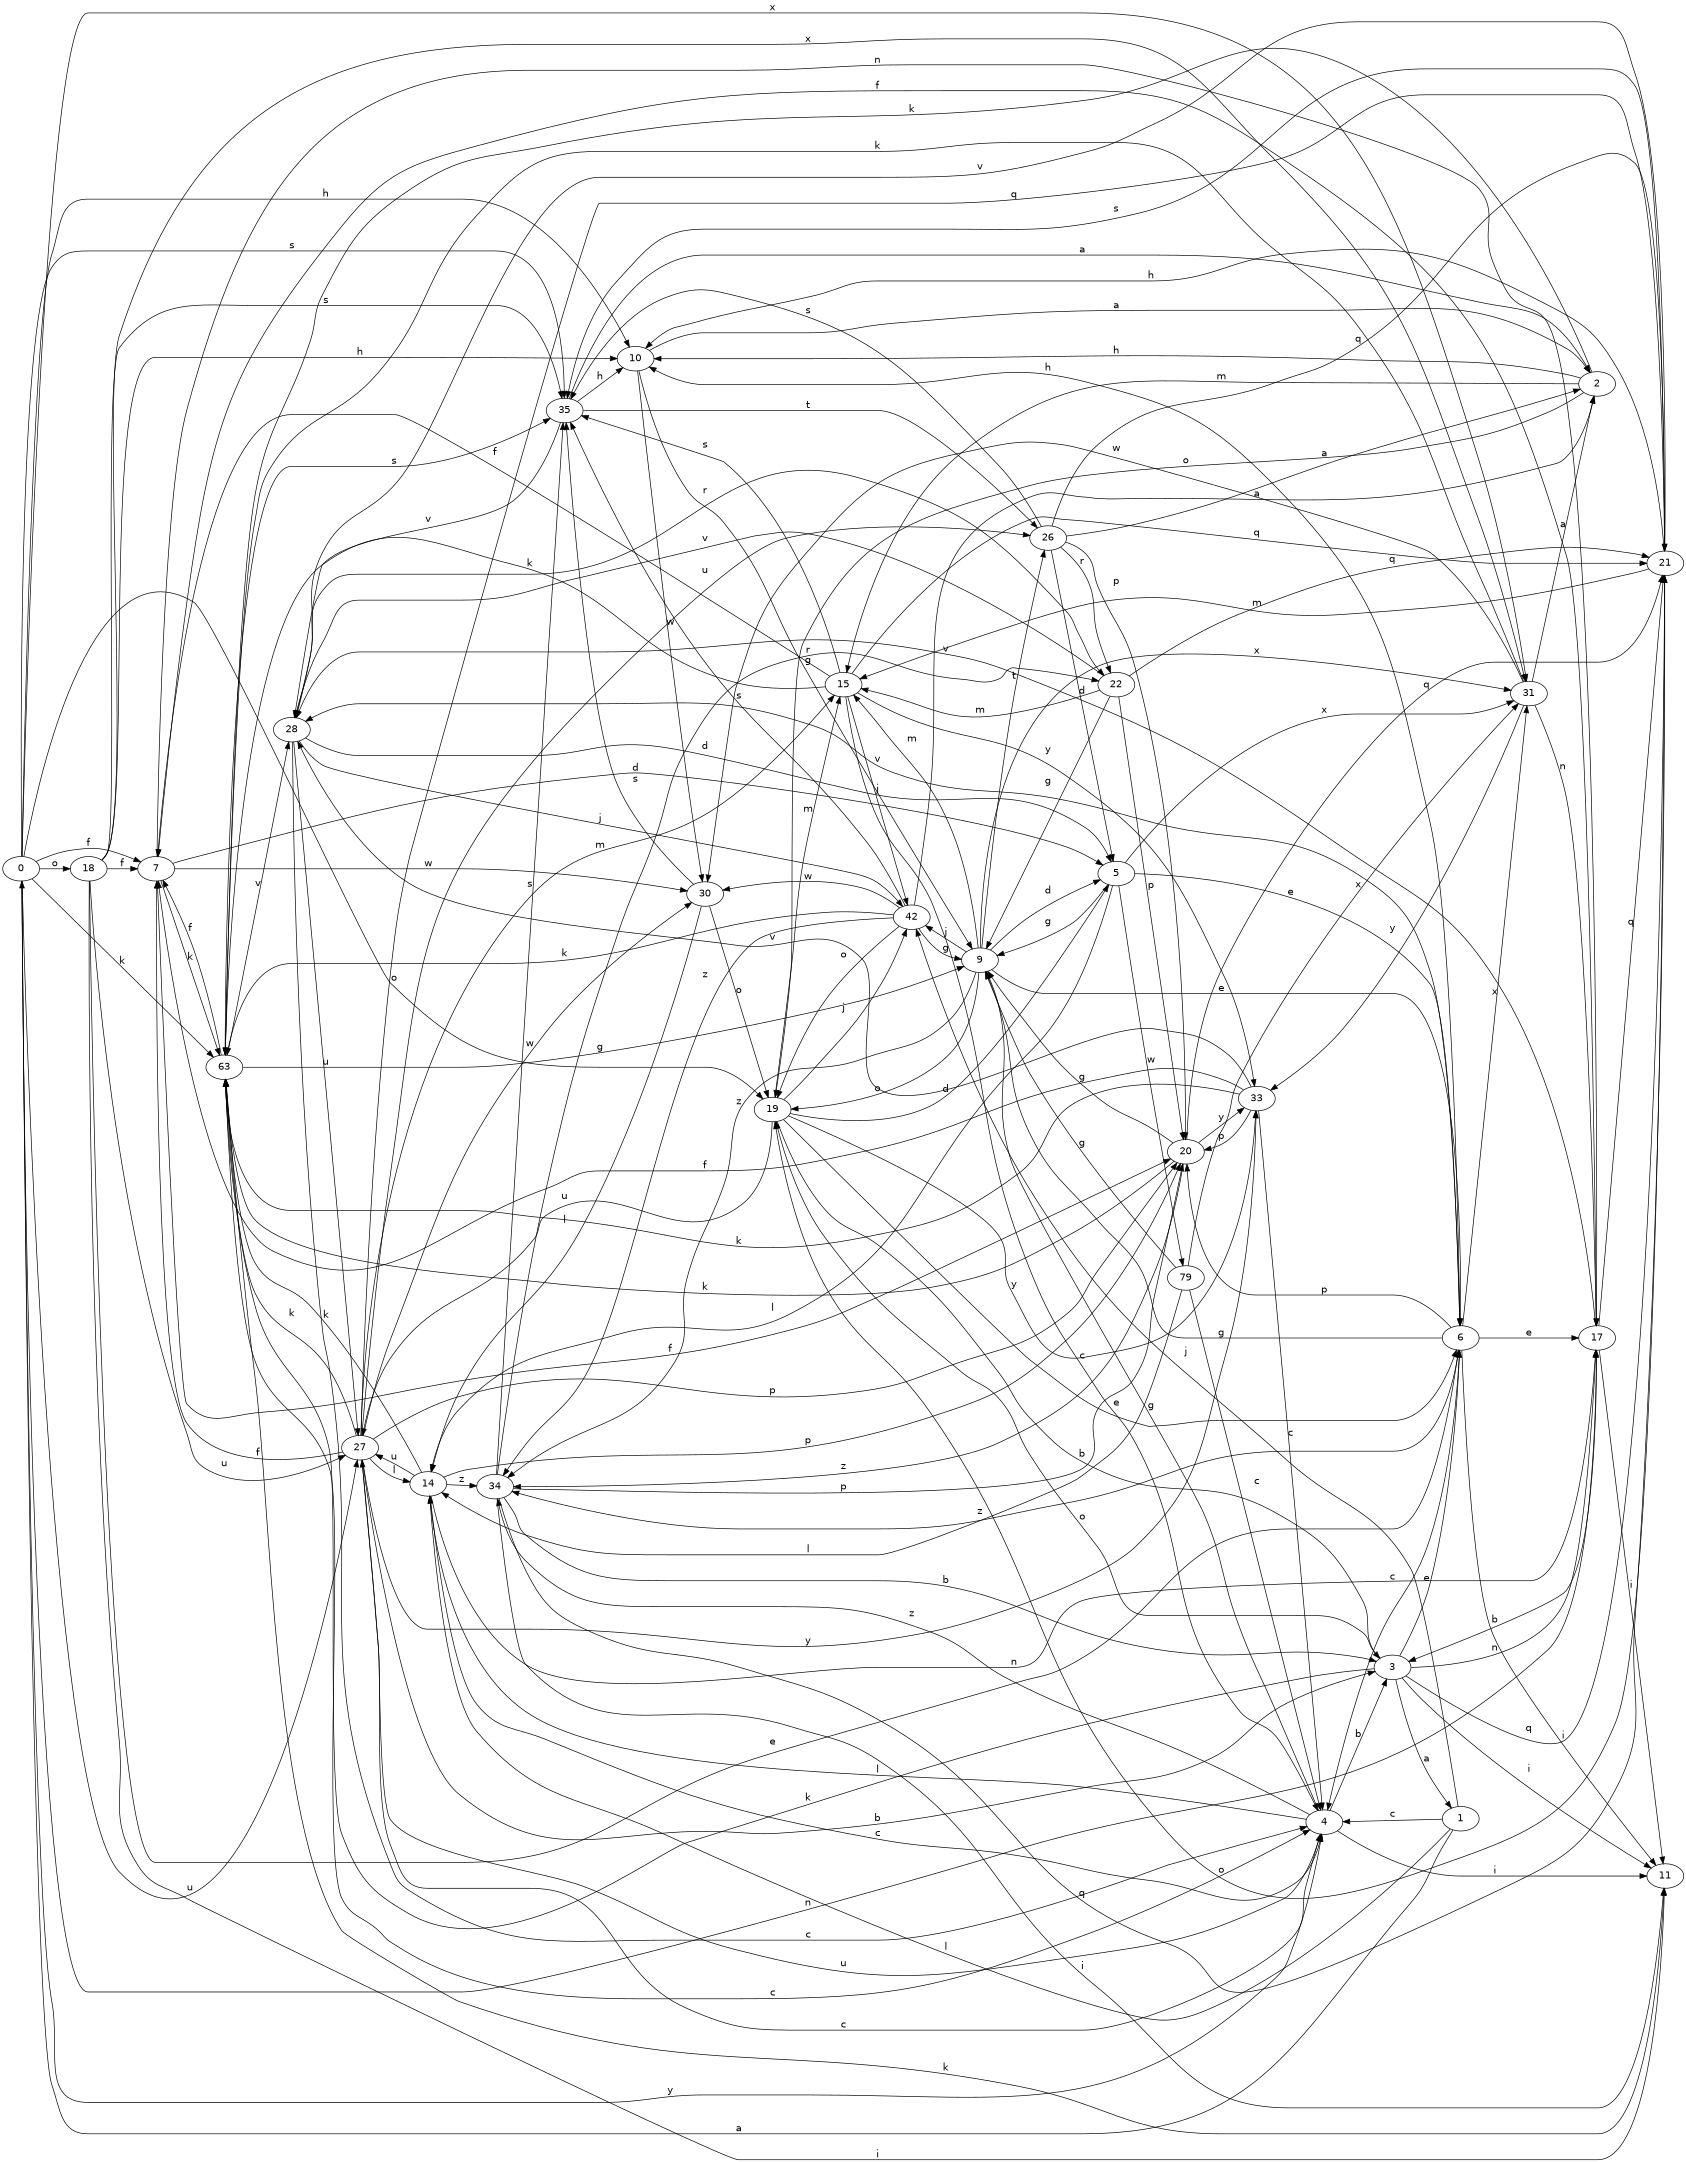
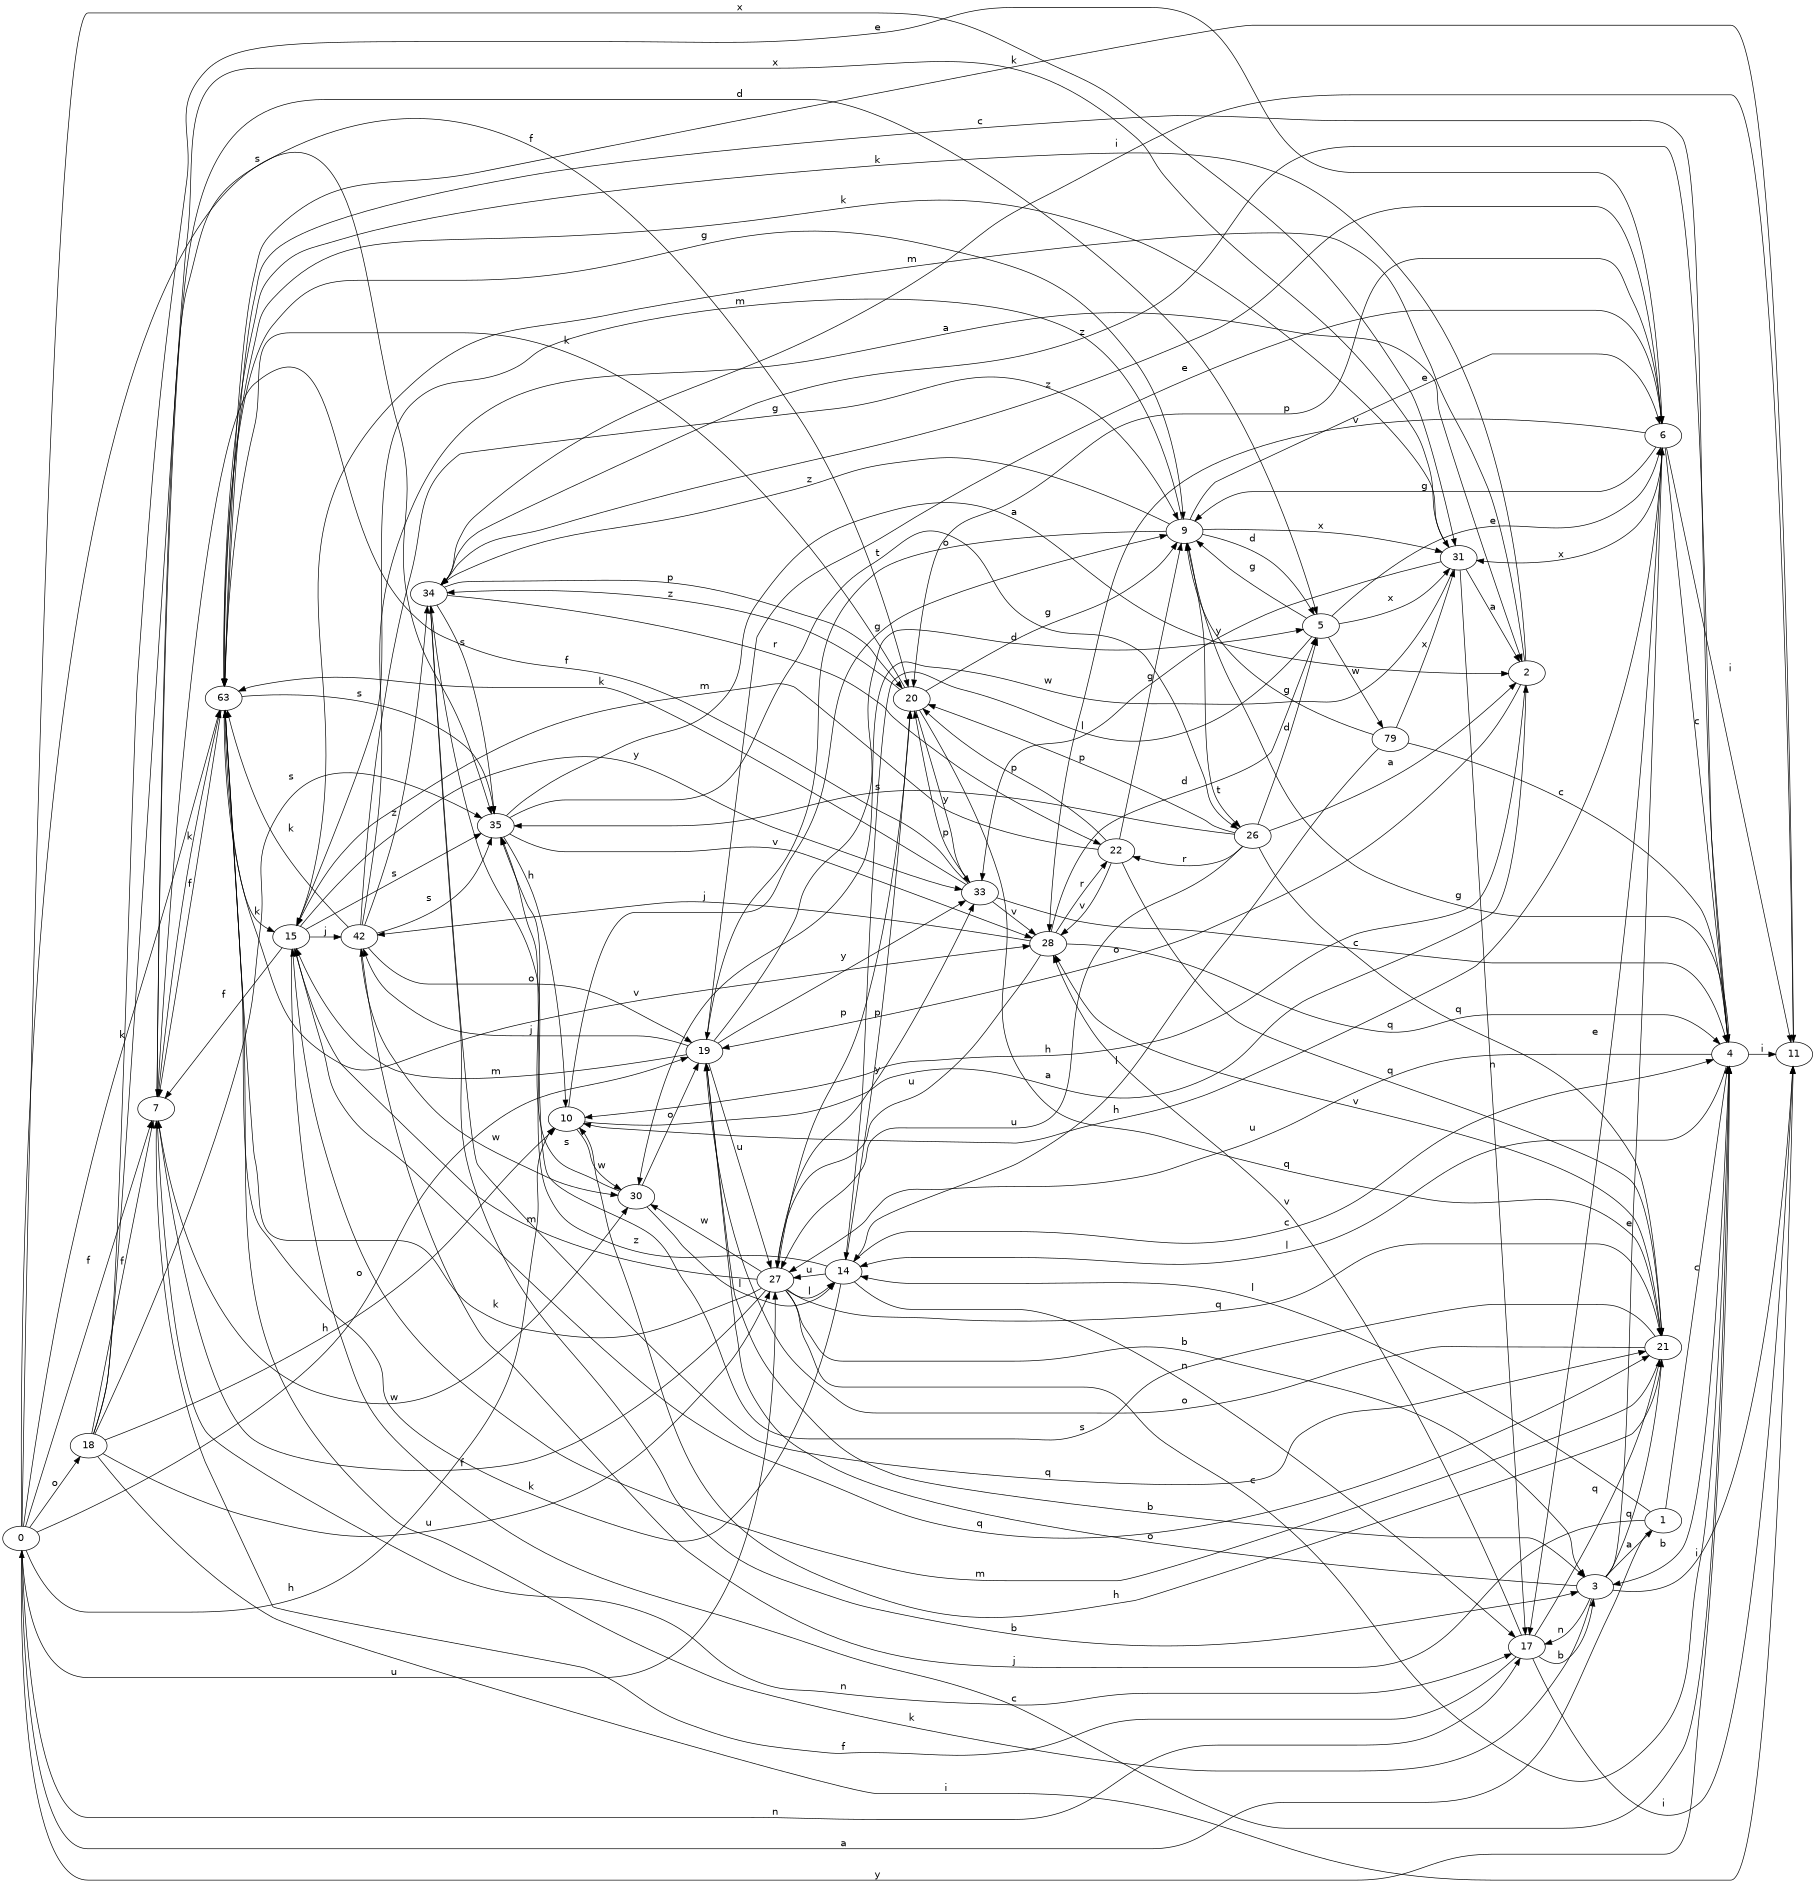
(304, 588) -> (232, 825)
(493, 813) -> (1064, 1095)
(952, 942) -> none
(808, 1935) -> (1390, 1025)
